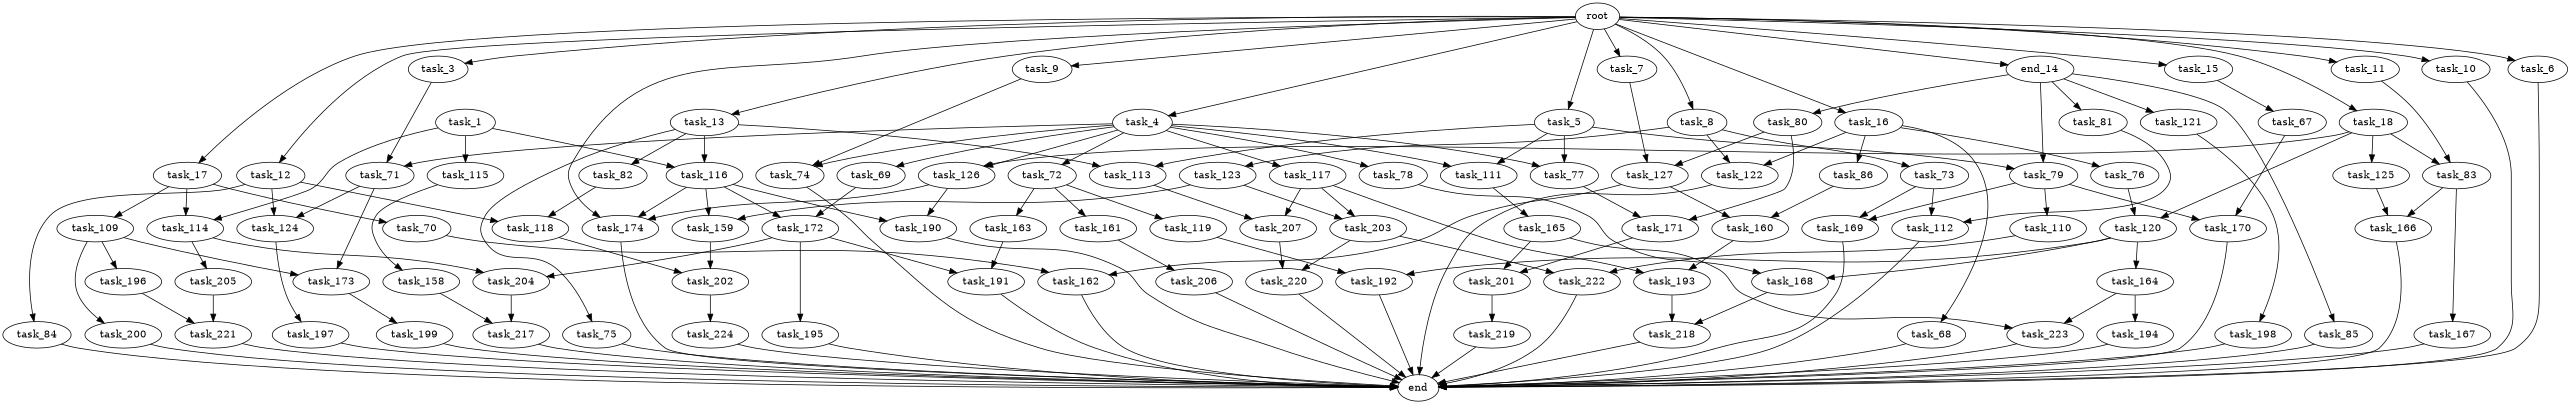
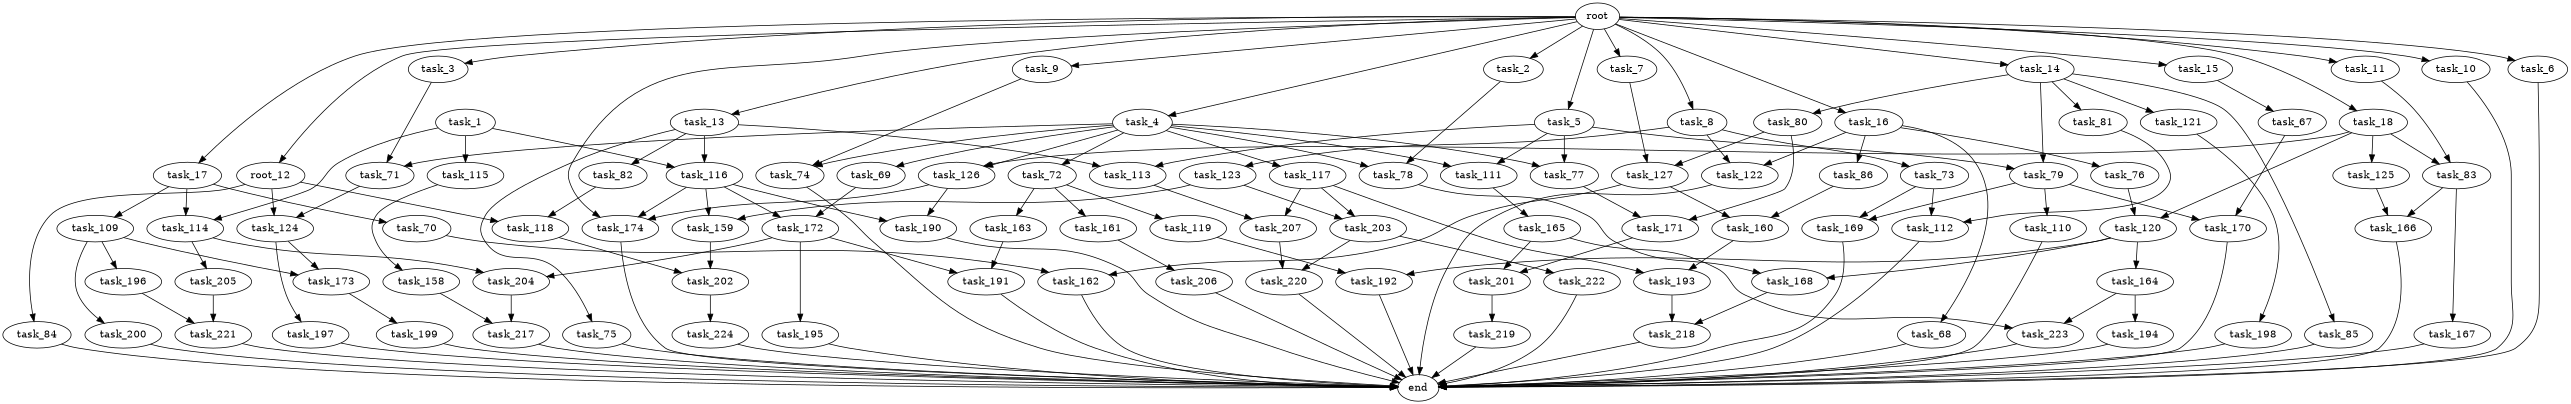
none -> (1513, 69)
(2040, 69) -> (2040, 69)
(271, 176) -> (271, 176)
(357, 225) -> (305, 257)
(1816, 252) -> (1774, 374)
